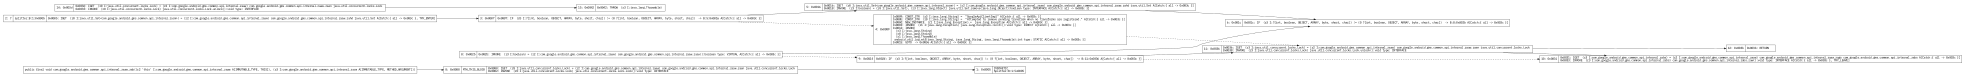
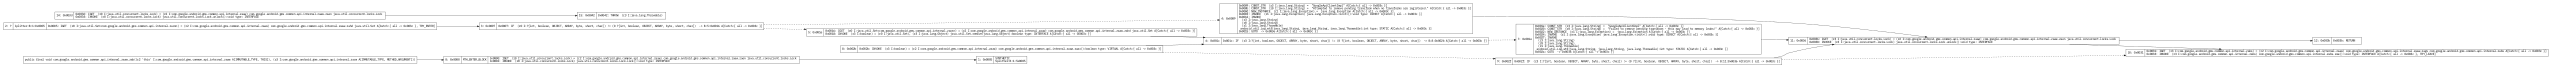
(801, 13) -> (784, 29)
none -> (1639, 39)
(1208, 41) -> (1699, 19)
(474, 70) -> (475, 60)
